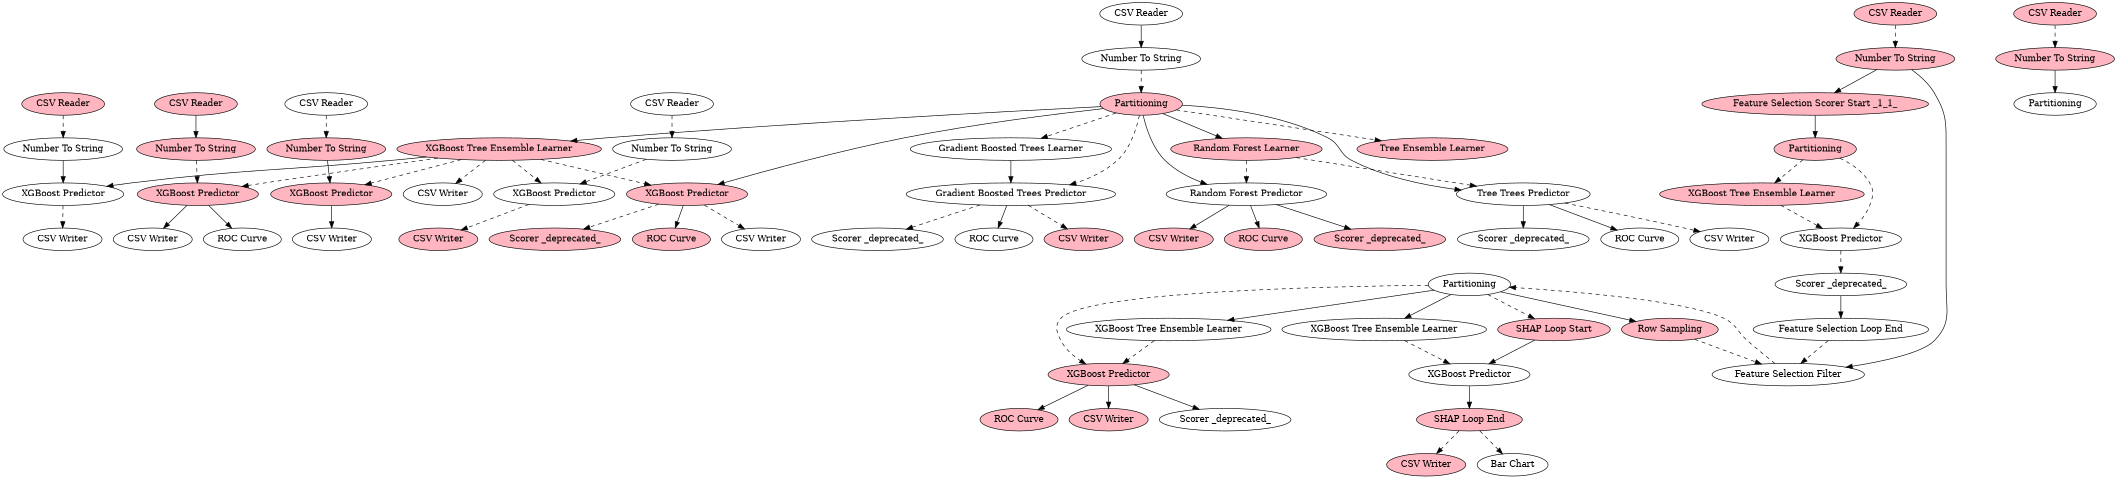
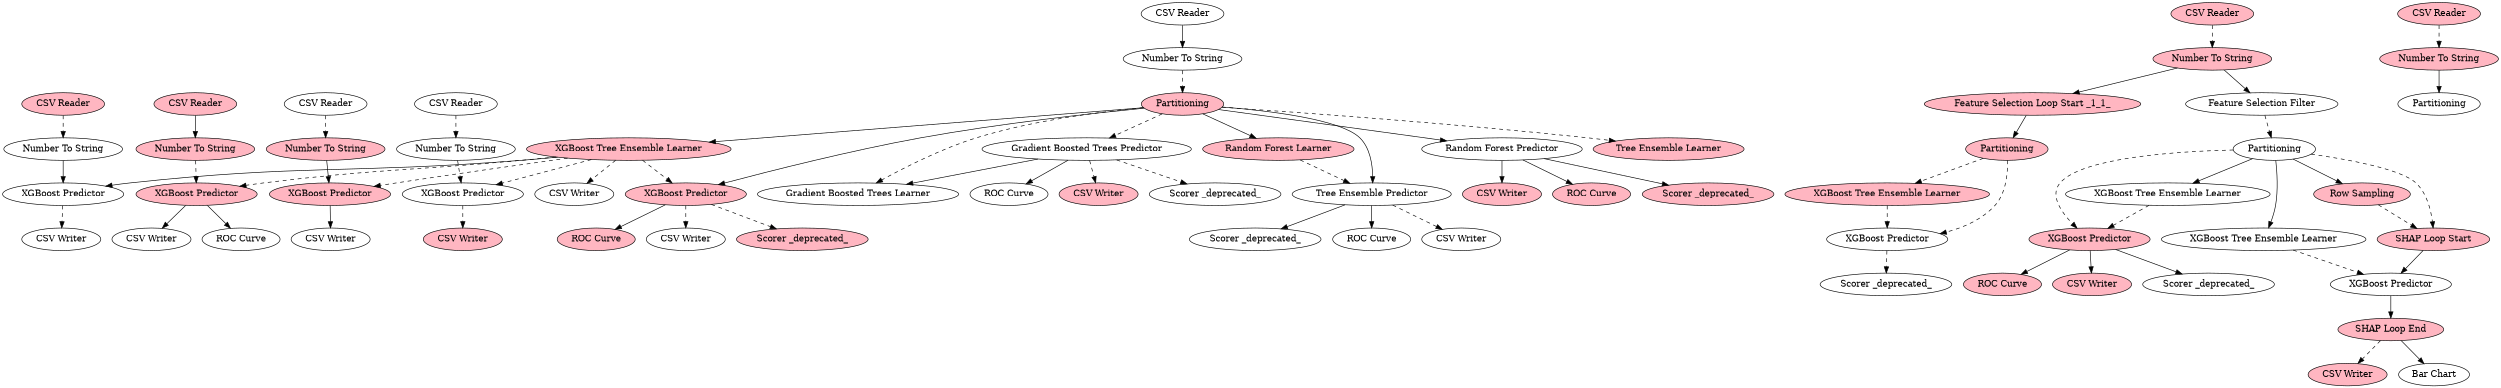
(1815, 104) -> (2033, 104)
(1011, 169) -> (975, 171)
(1246, 169) -> none
(1523, 194) -> (1372, 194)
(1841, 329) -> none
(1725, 351) -> (2395, 215)
(1489, 440) -> (2410, 350)
